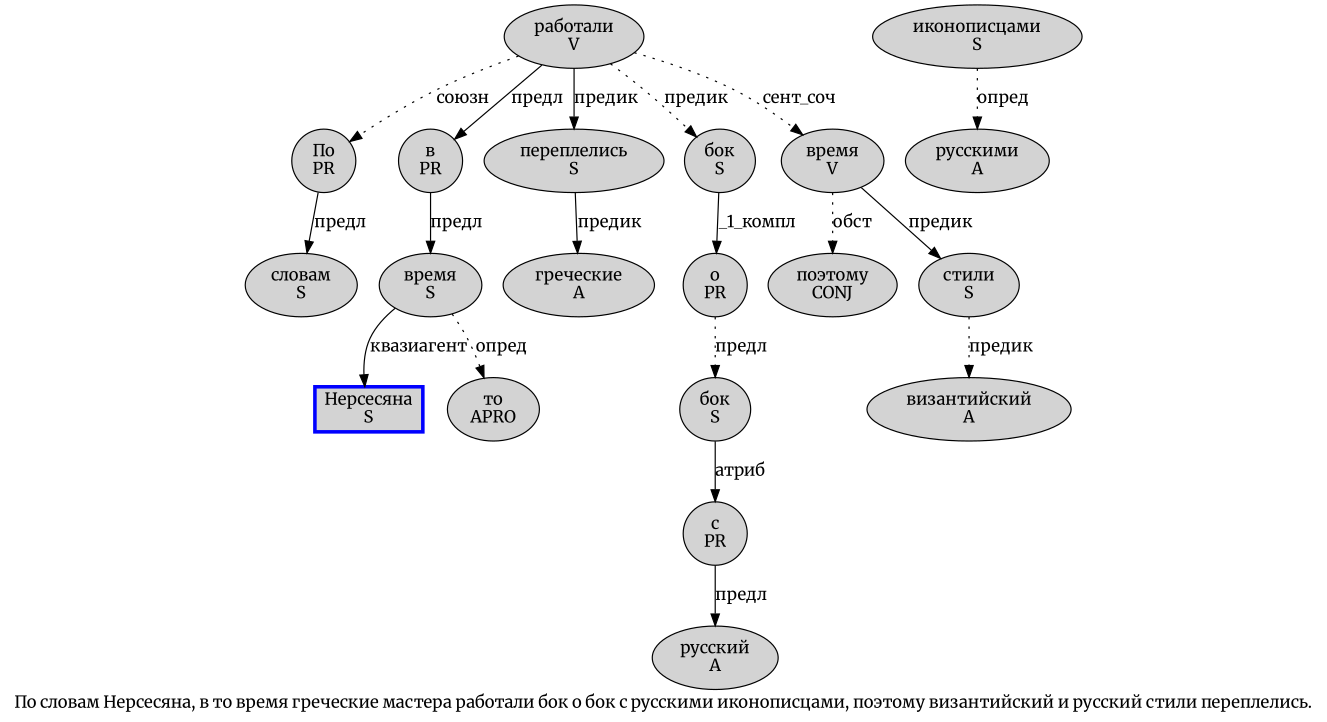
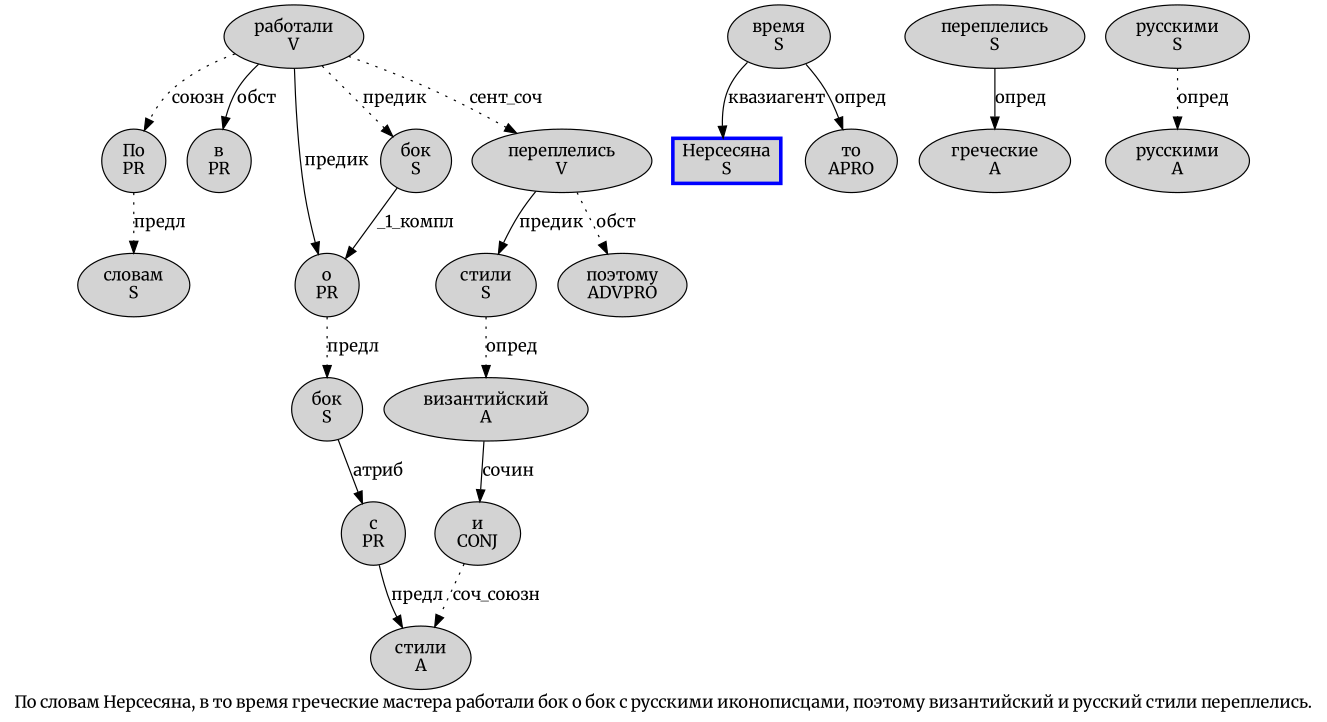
(977, 37) -> (1178, 37)
(574, 93) -> (300, 156)
(537, 99) -> (257, 99)
(833, 161) -> (562, 161)
(314, 217) -> (134, 217)
(431, 217) -> none
(610, 223) -> (1021, 99)
(833, 285) -> (622, 285)
(468, 339) -> (825, 90)
(1002, 347) -> (512, 347)
none -> (478, 534)
(715, 658) -> (421, 658)
